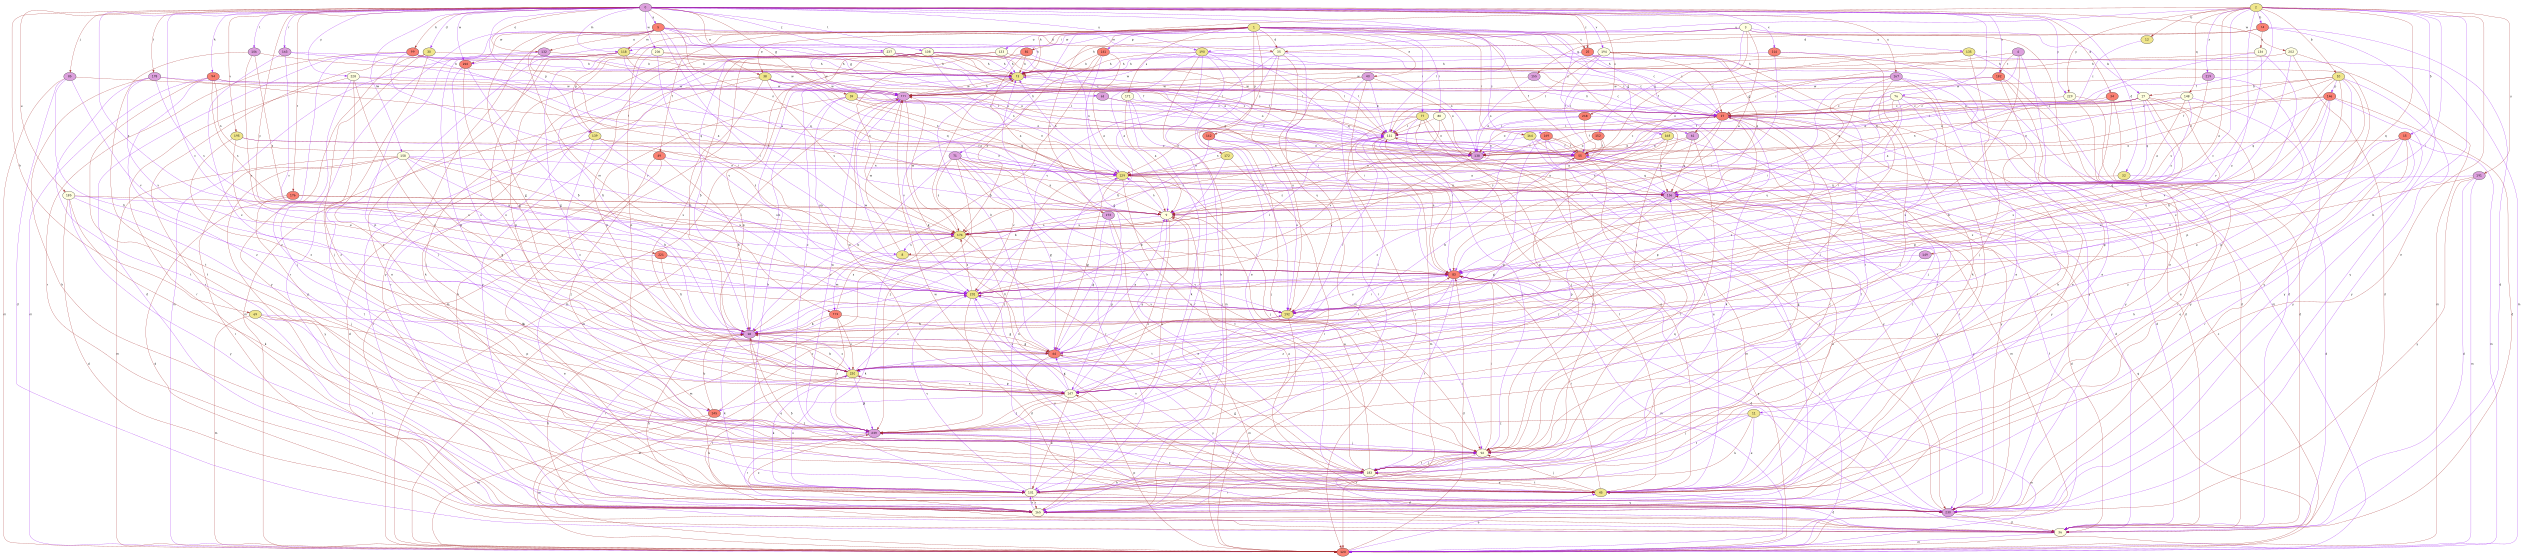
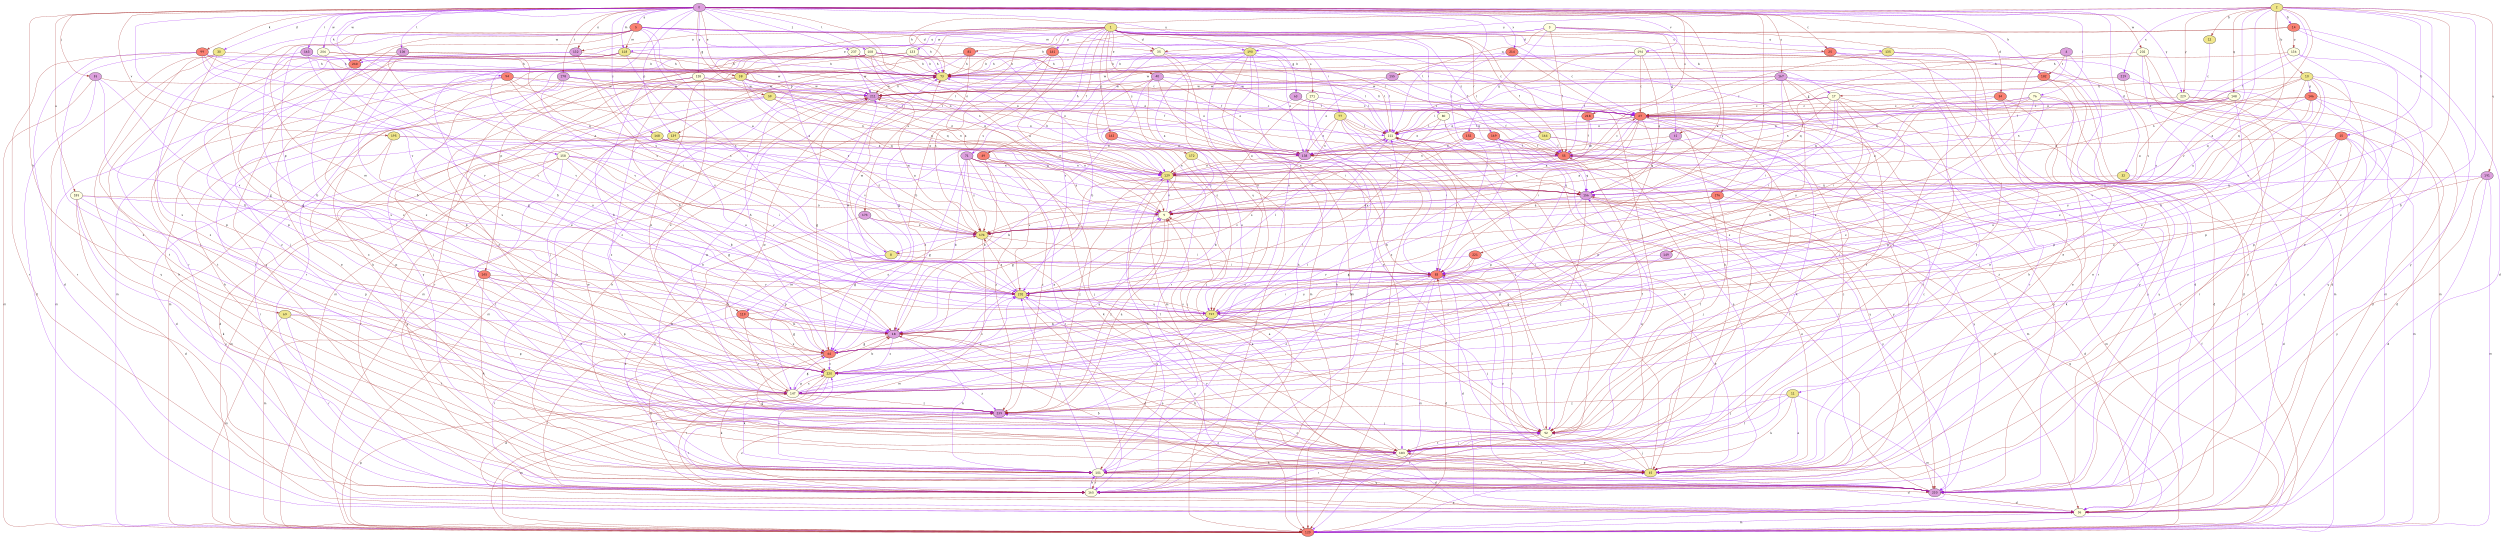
(1430, 362) -> (1175, 324)
(892, 400) -> (620, 337)
